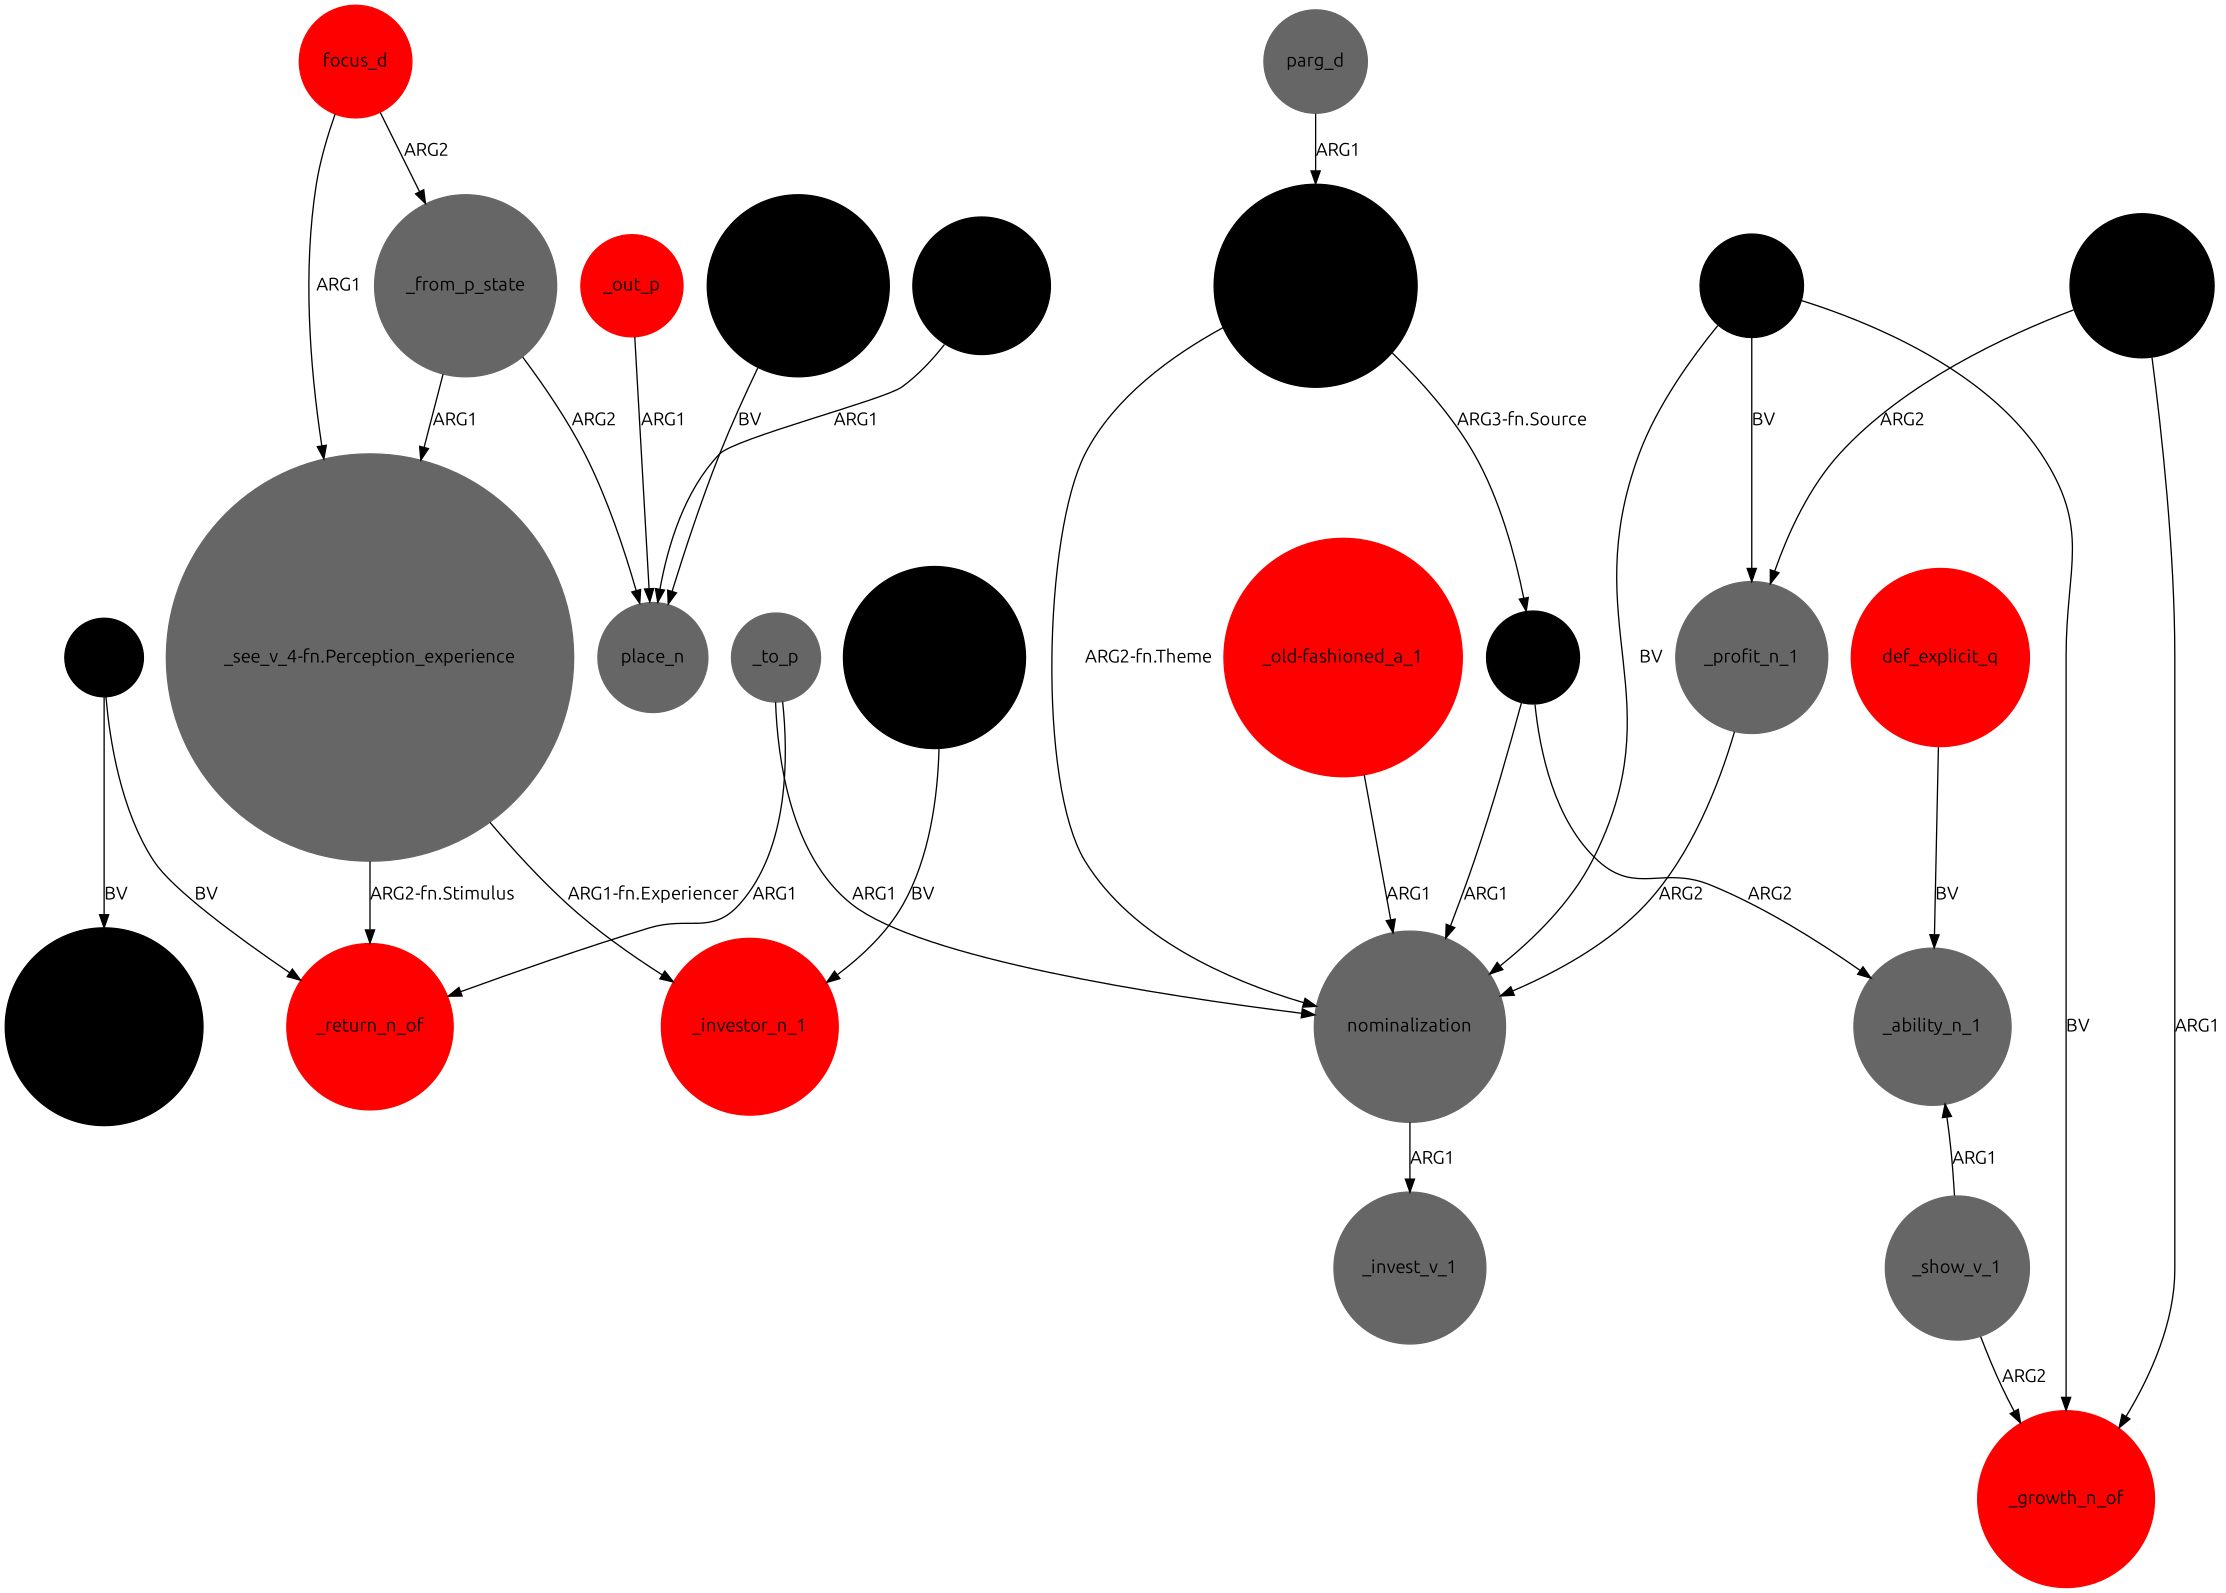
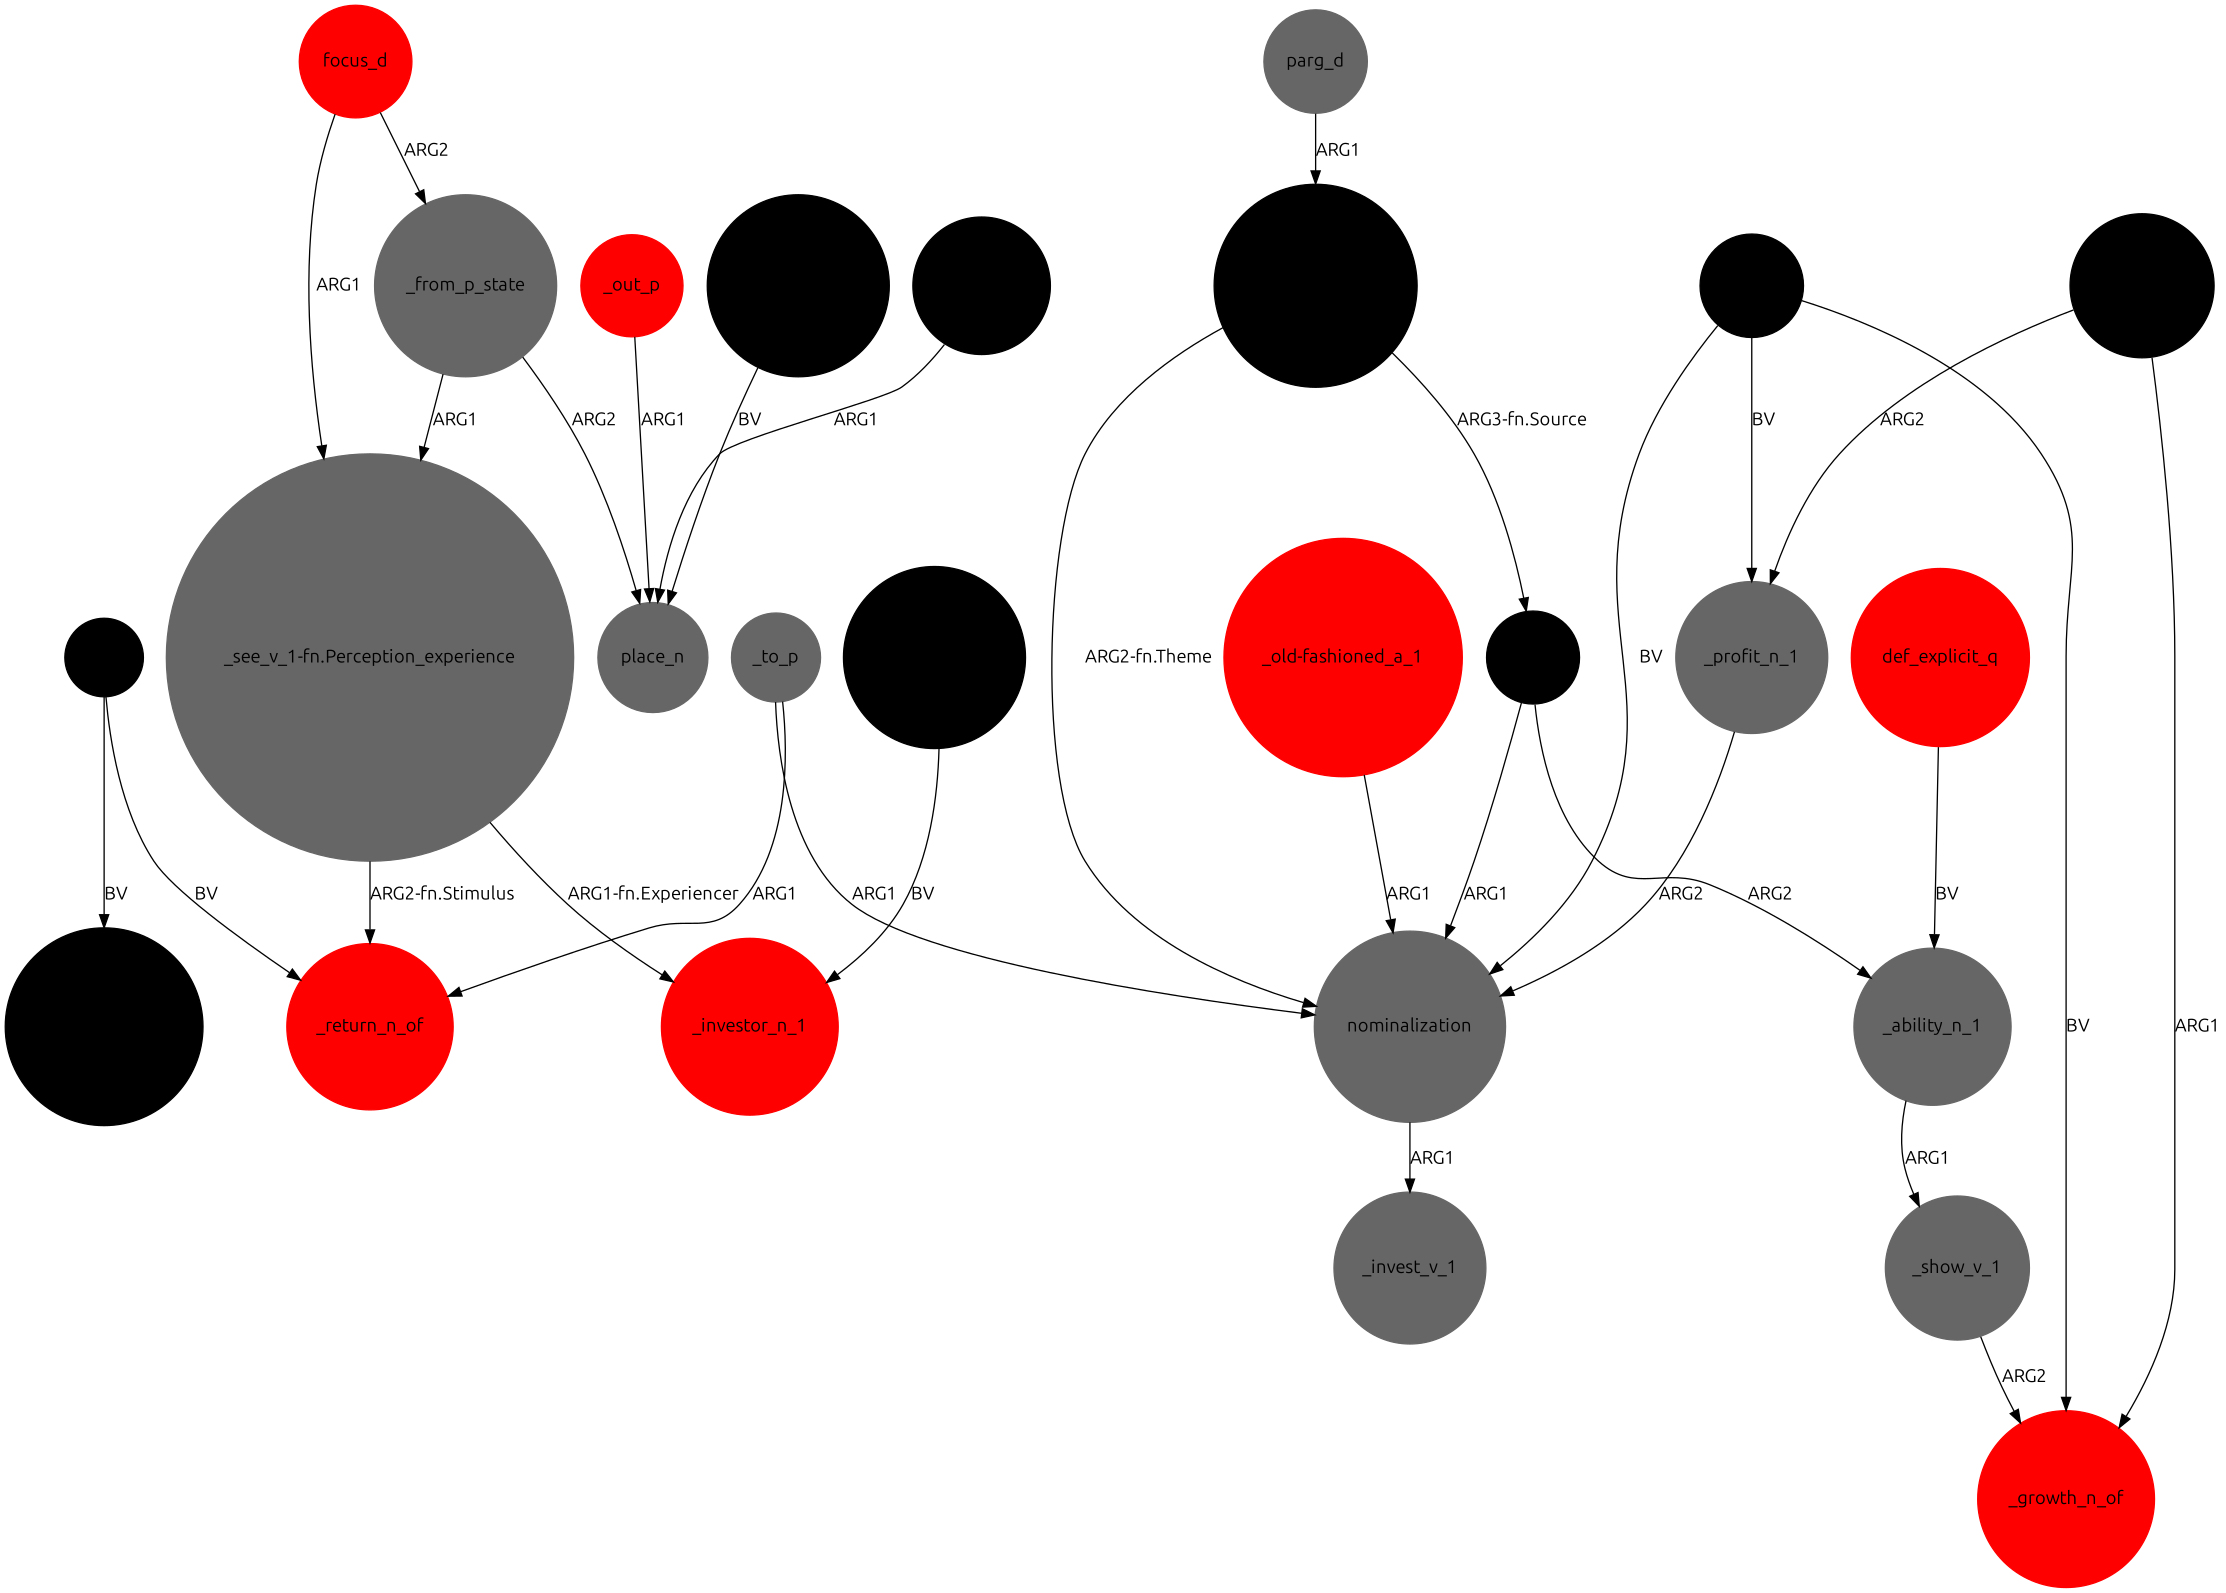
(370, 658) -> (370, 658)
(1952, 1156) -> (1902, 1148)
